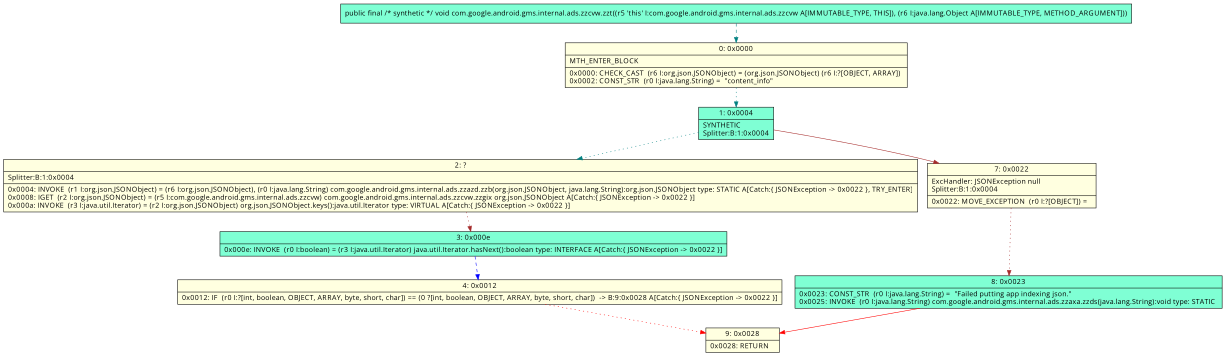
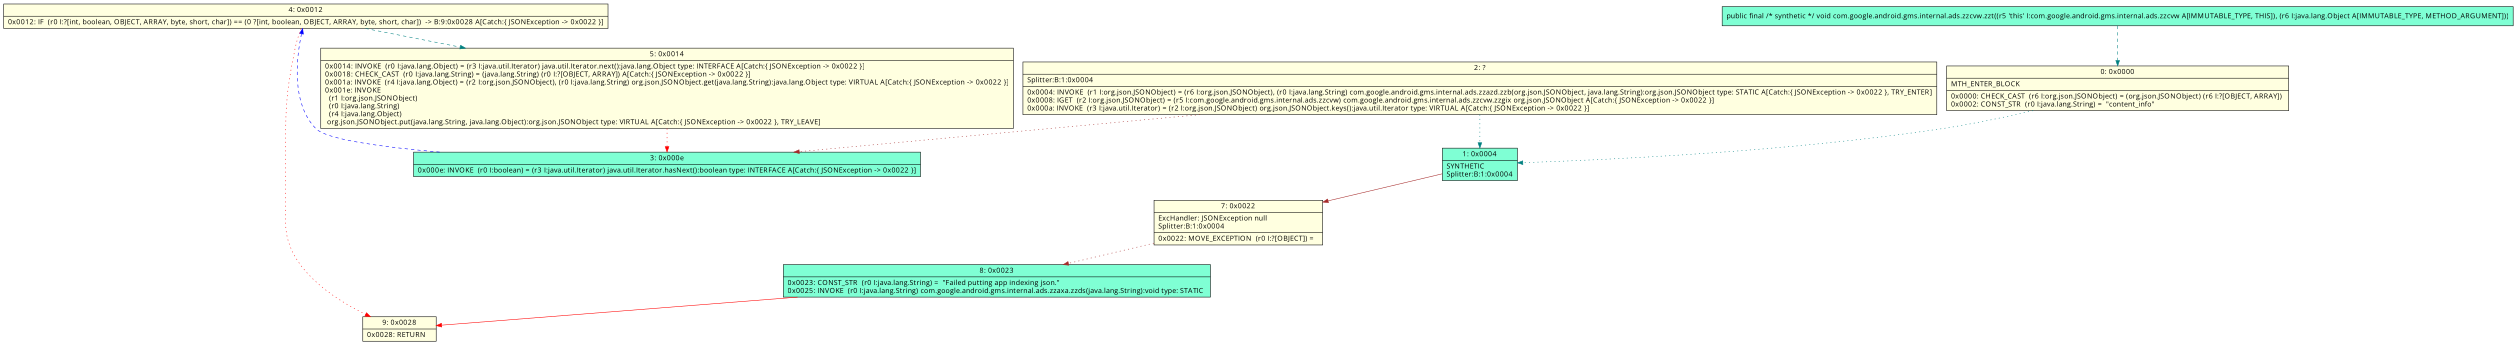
none -> (667, 88)
(640, 145) -> (1480, 129)
